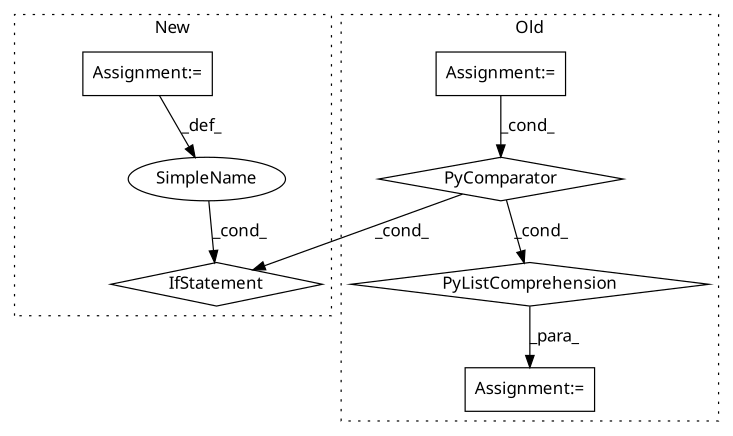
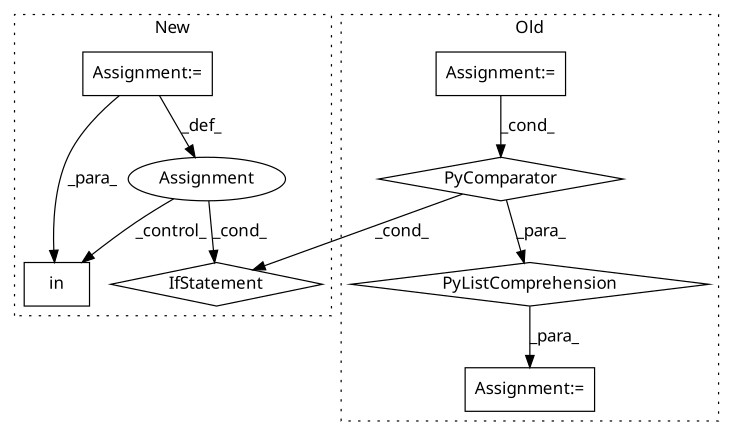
(207, 179) -> (207, 179)
(541, 232) -> (541, 232)
none -> (57, 284)
